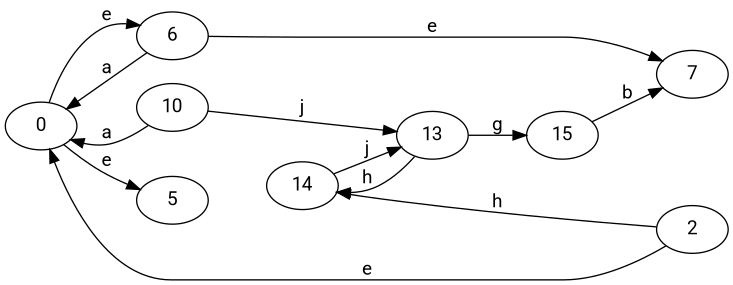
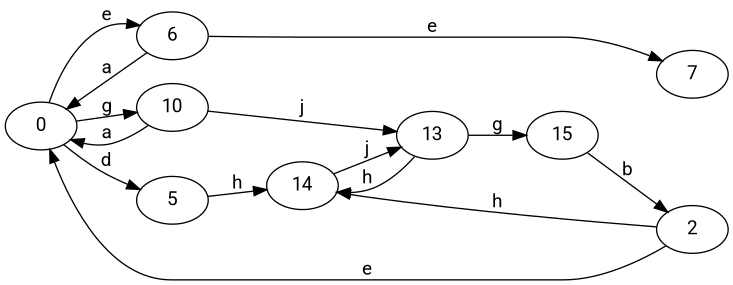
(621, 108) -> (622, 179)
none -> (100, 118)
(107, 161) -> (107, 161)
none -> (231, 194)
